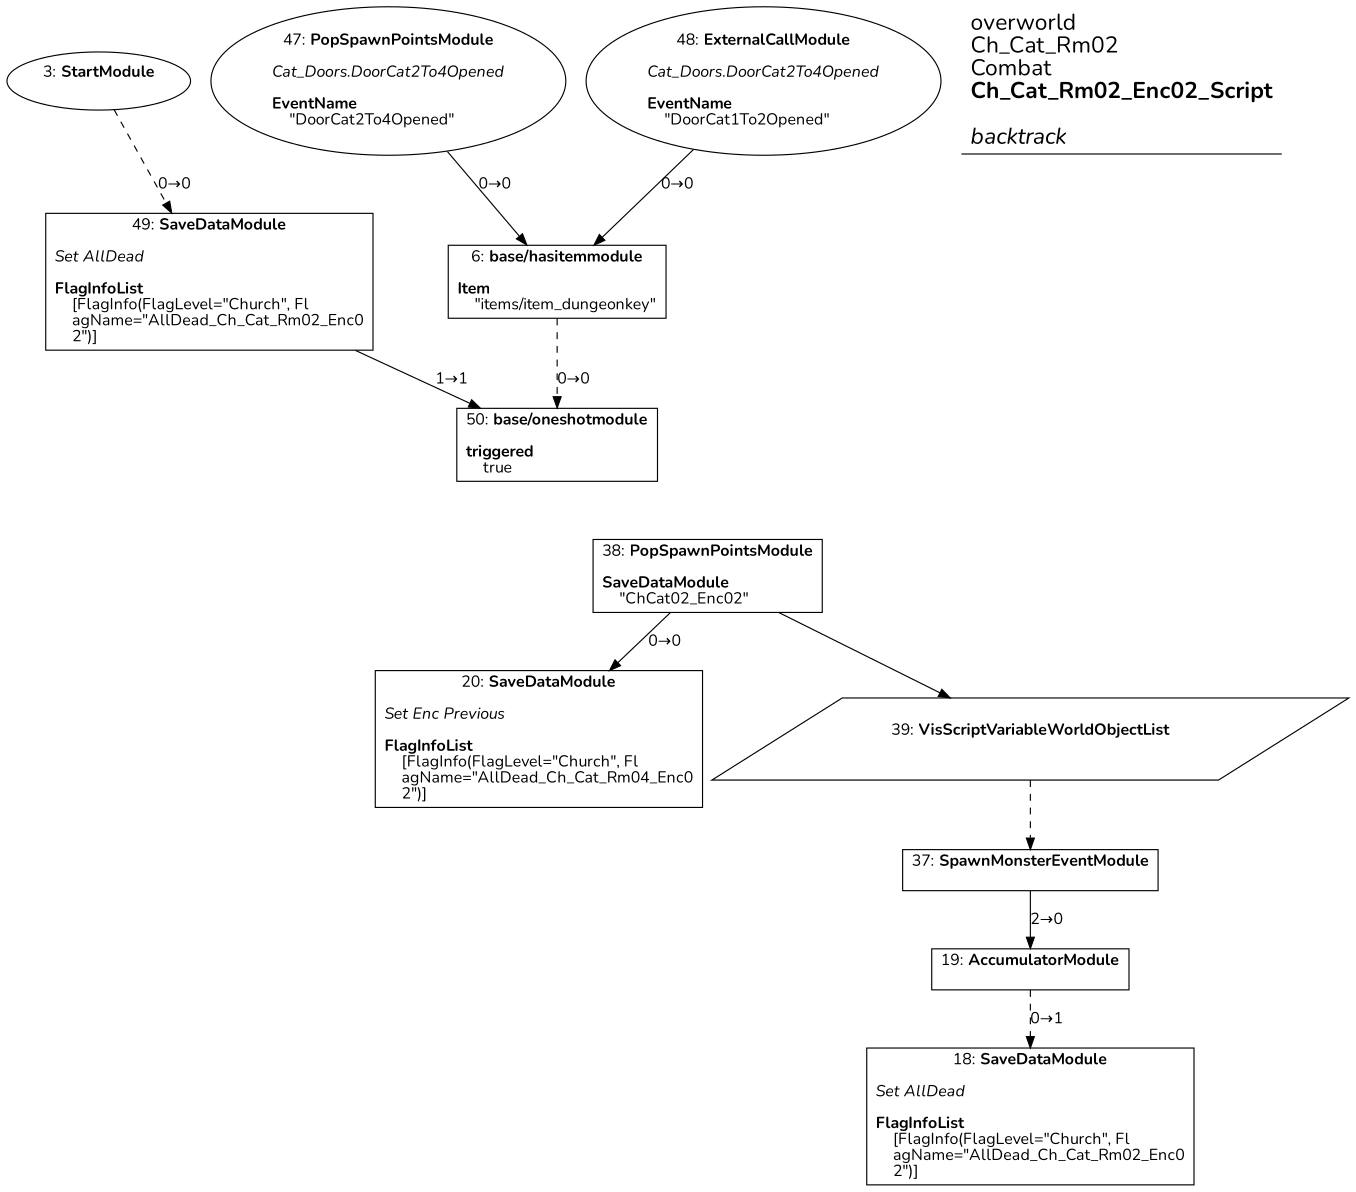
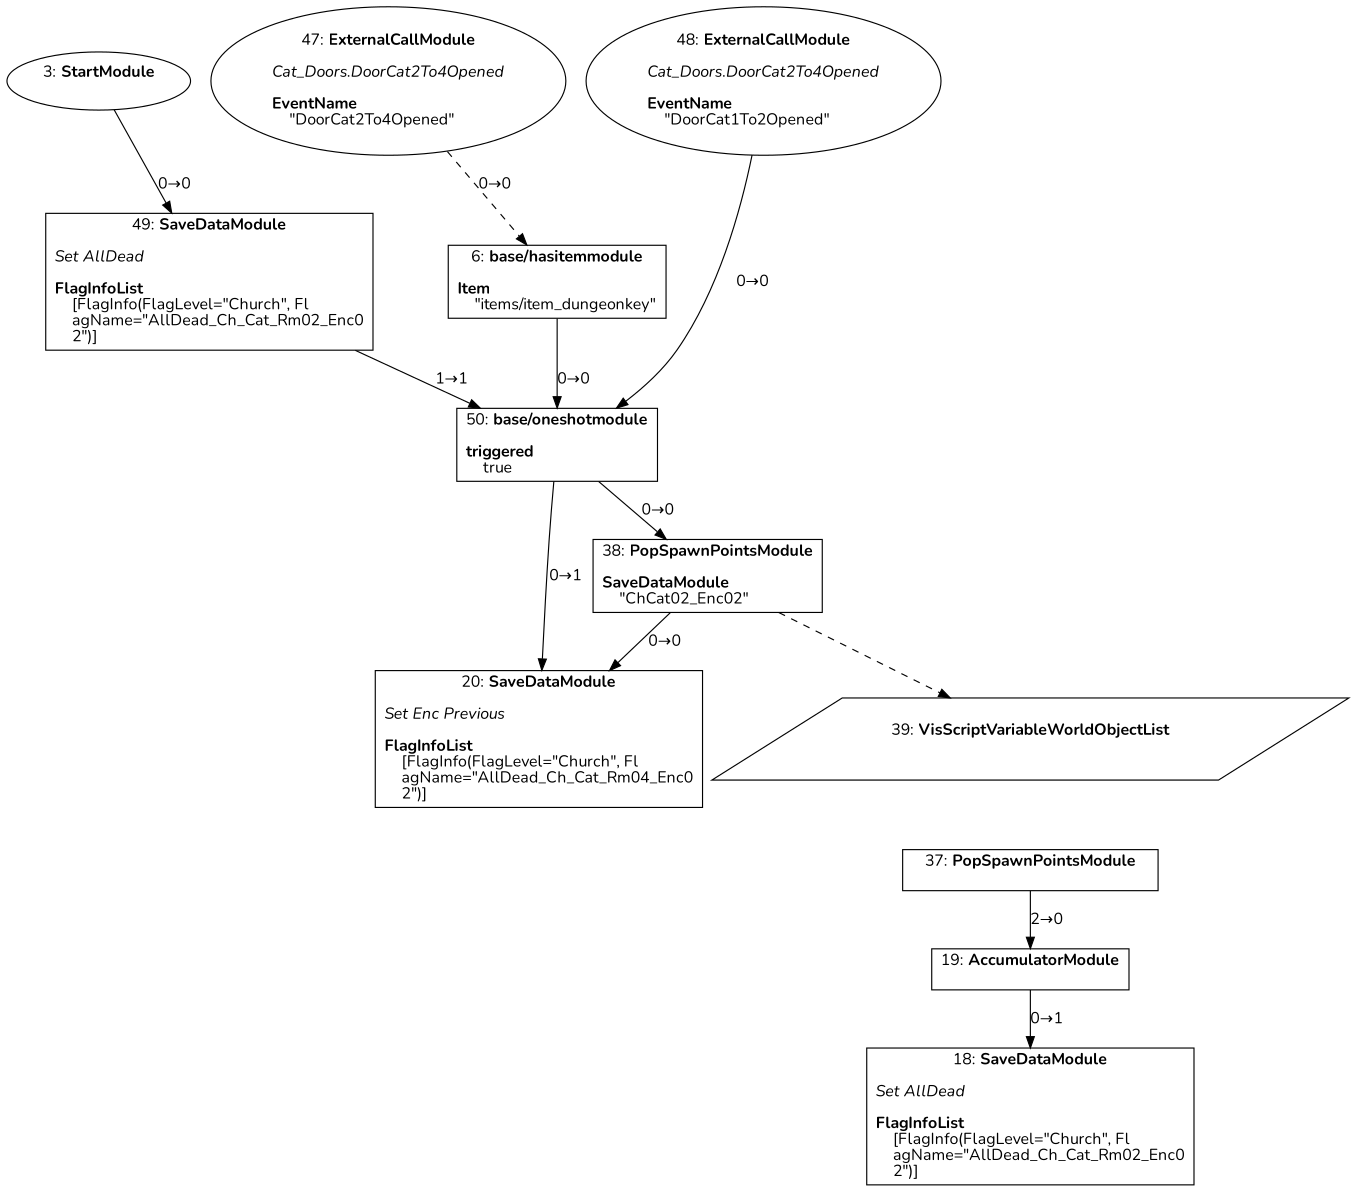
(402, 40) -> (402, 40)
(1122, 81) -> none
(140, 156) -> (140, 156)
(648, 193) -> (710, 290)
(483, 194) -> (483, 194)
(557, 358) -> (557, 358)
none -> (628, 507)
none -> (547, 570)
(859, 653) -> (859, 653)
(1030, 809) -> none
(1044, 861) -> (1044, 861)
(1030, 1013) -> (1030, 1013)
